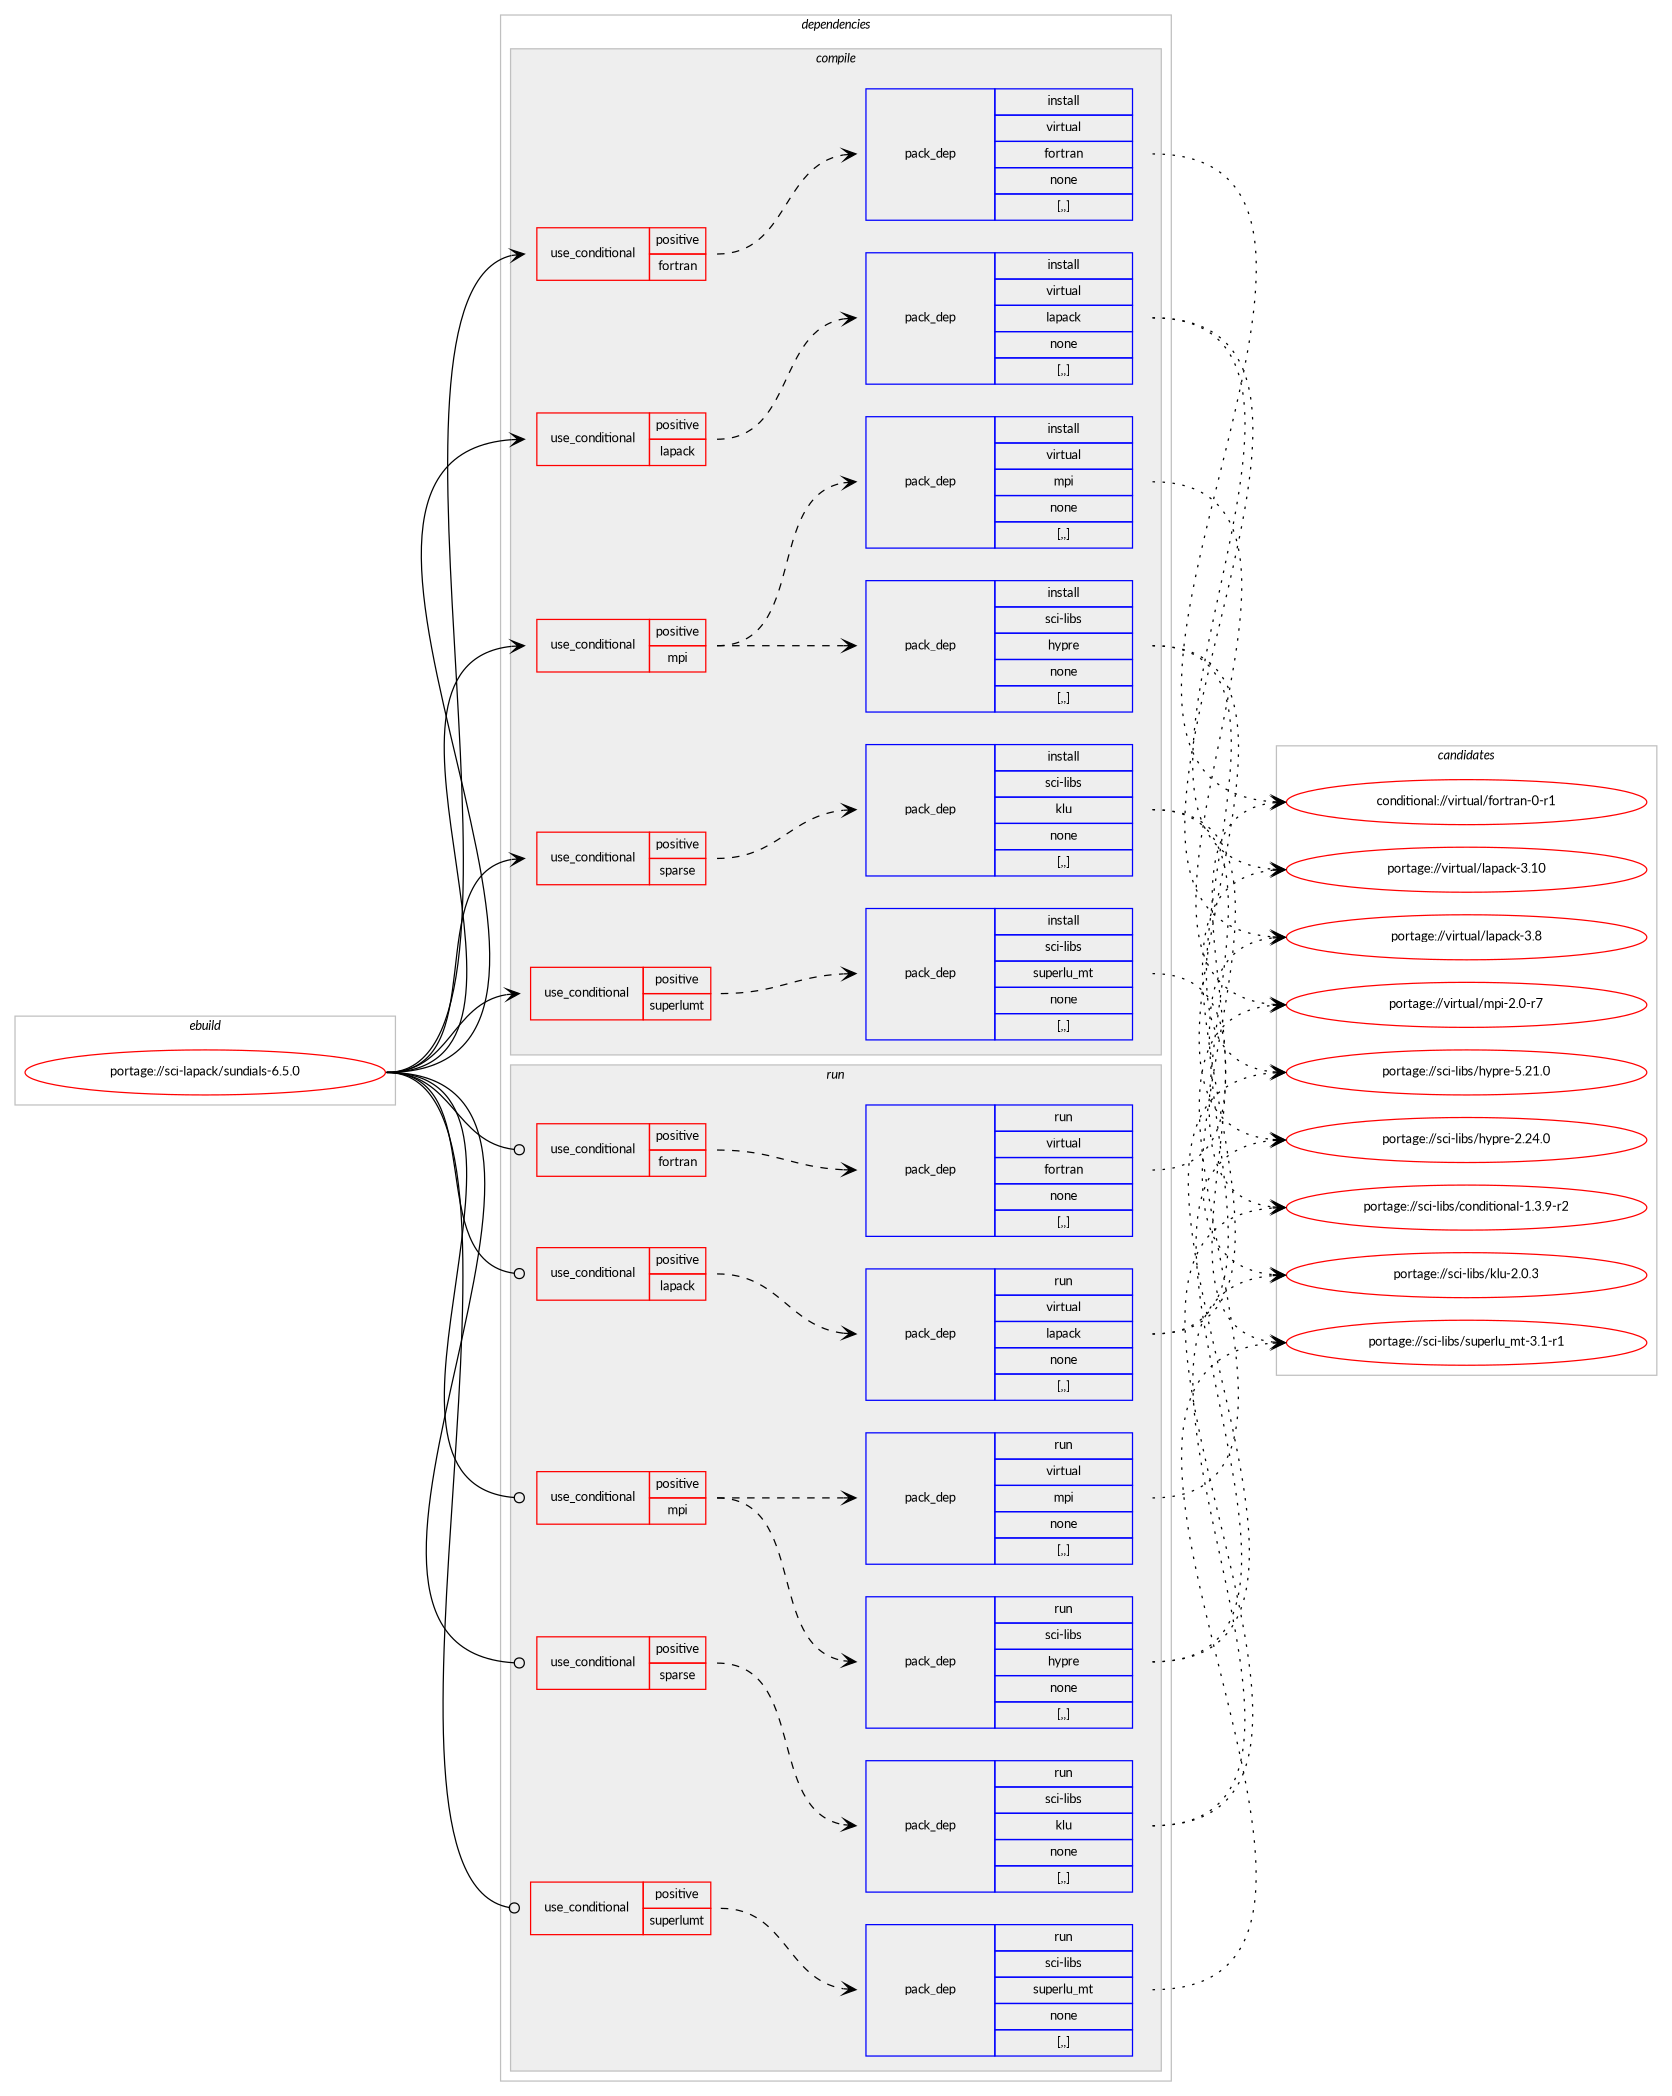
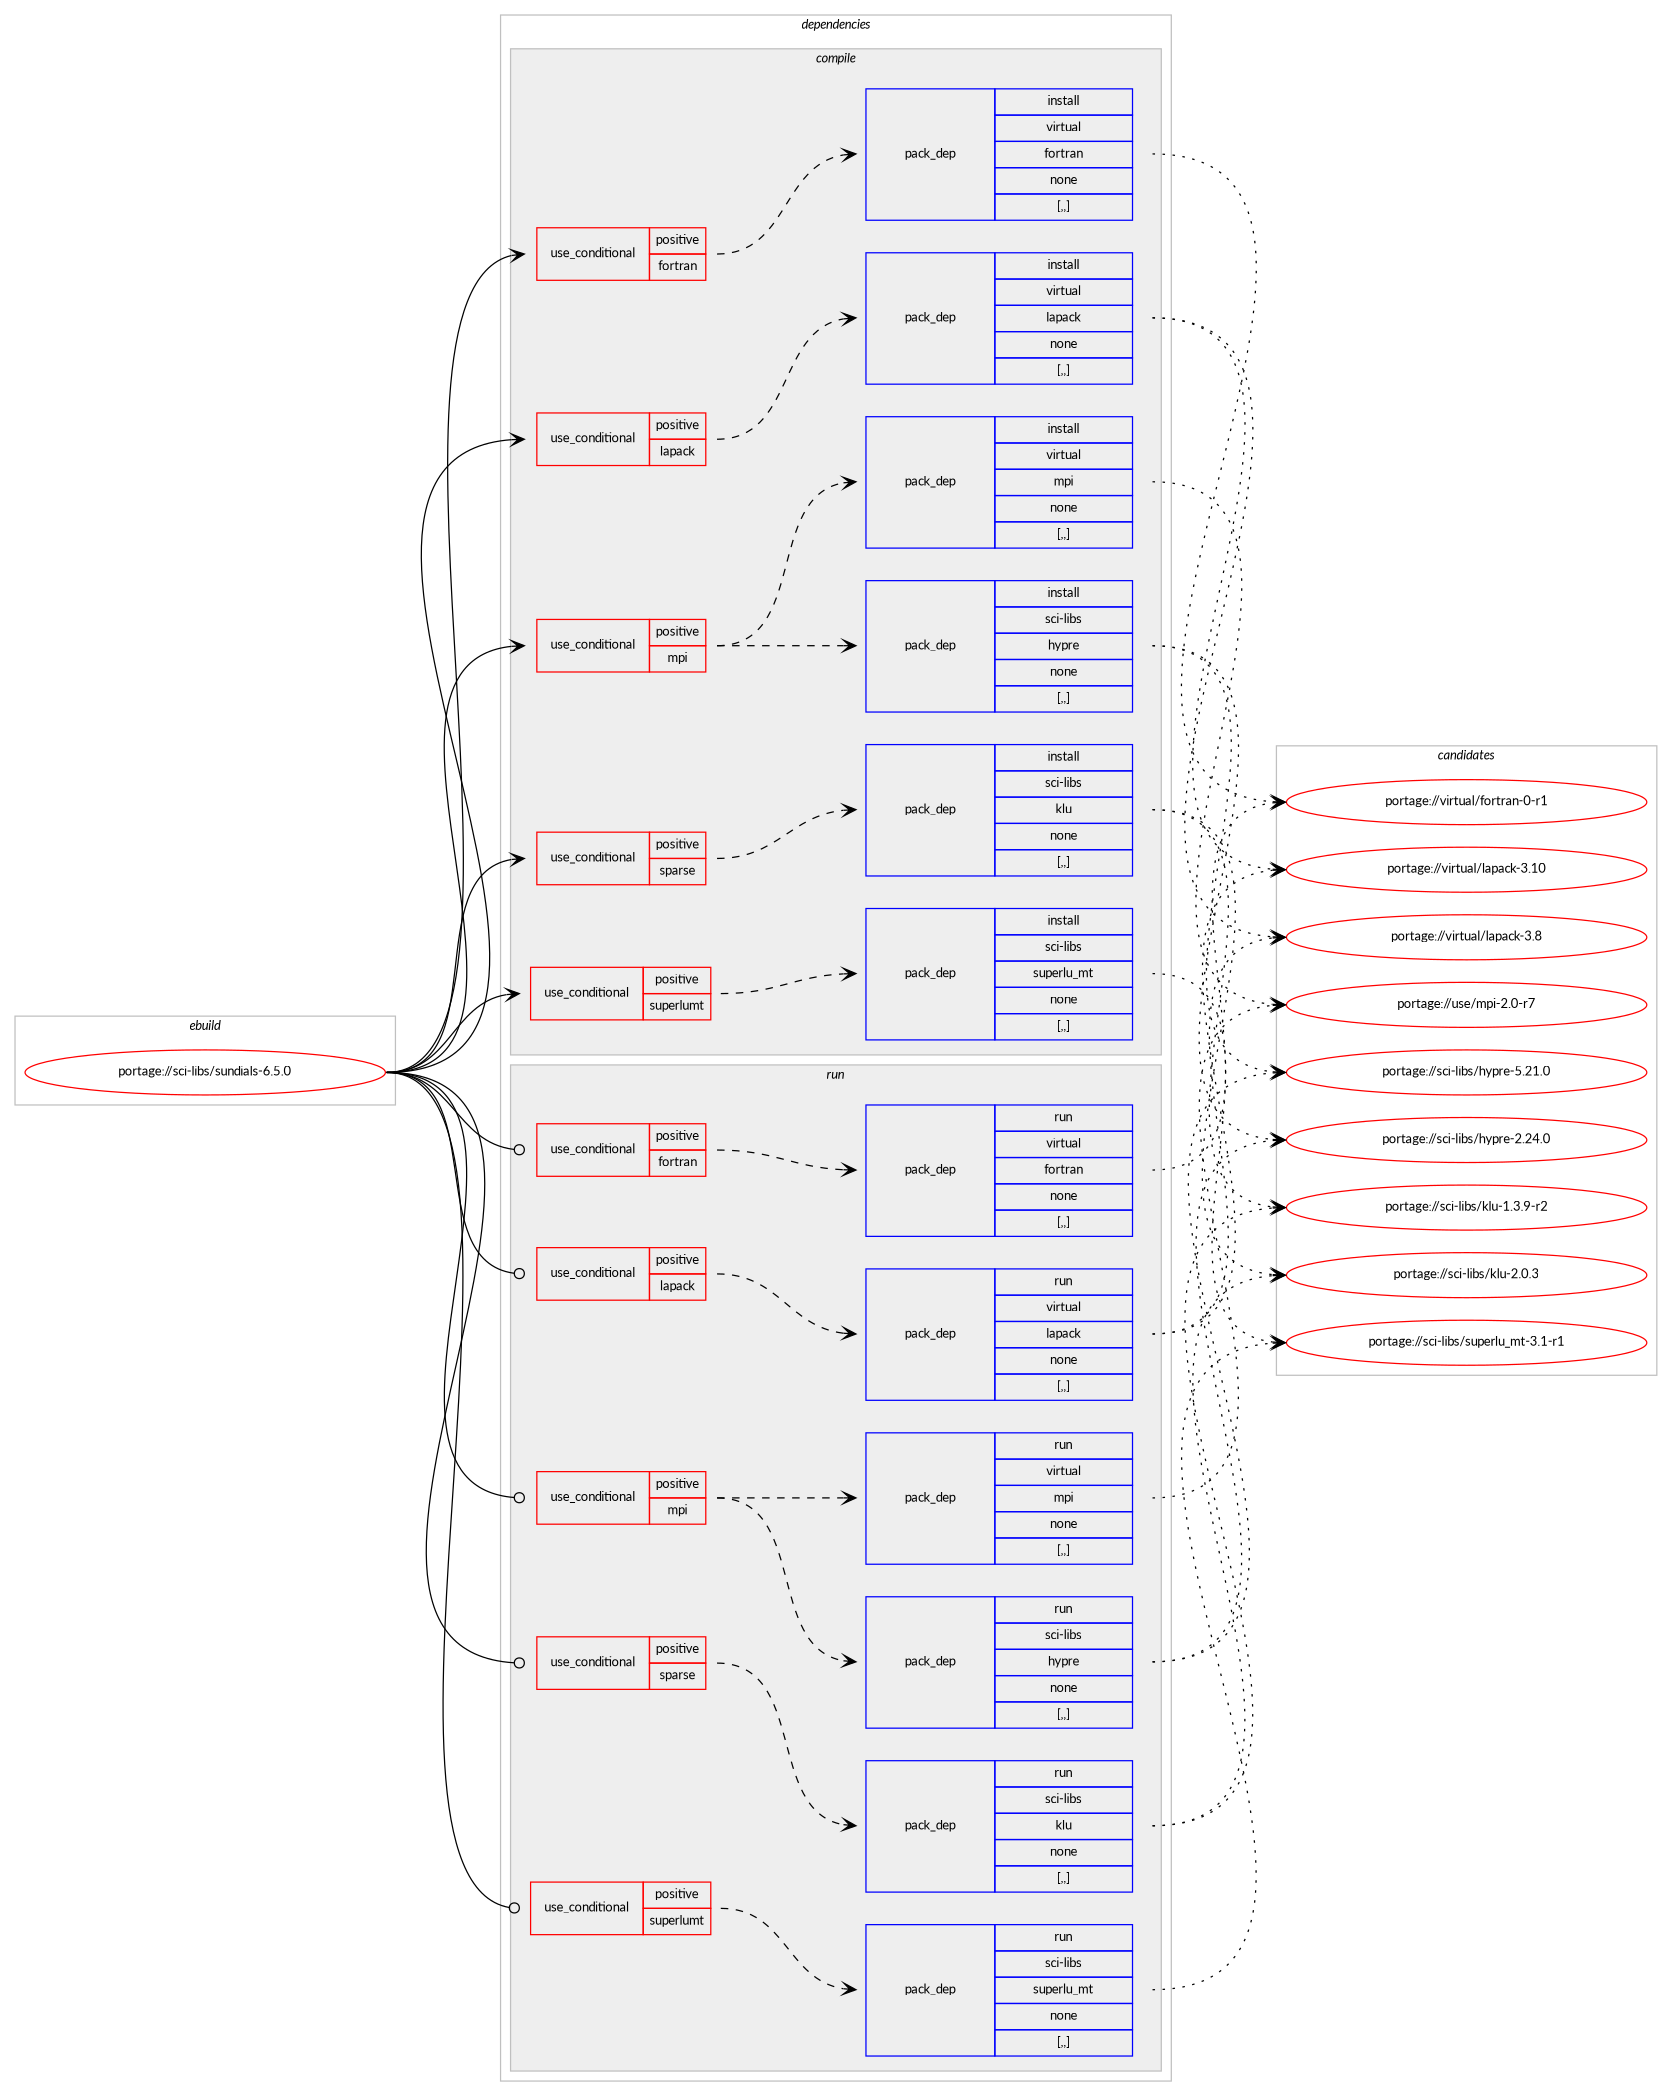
(1467, 802) -> (1467, 802)
(1467, 1005) -> (1467, 1005)
(205, 1072) -> (205, 1072)
(1467, 1208) -> (1467, 1208)
